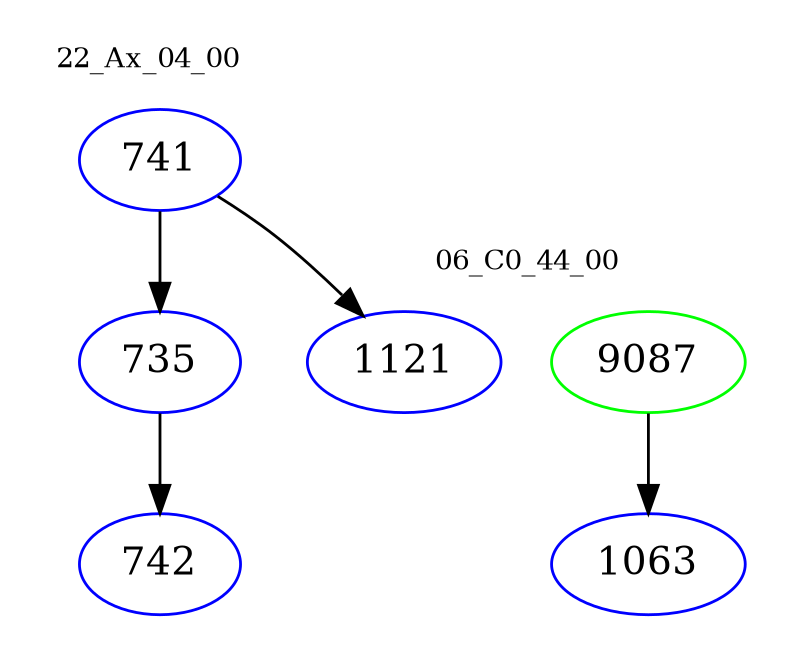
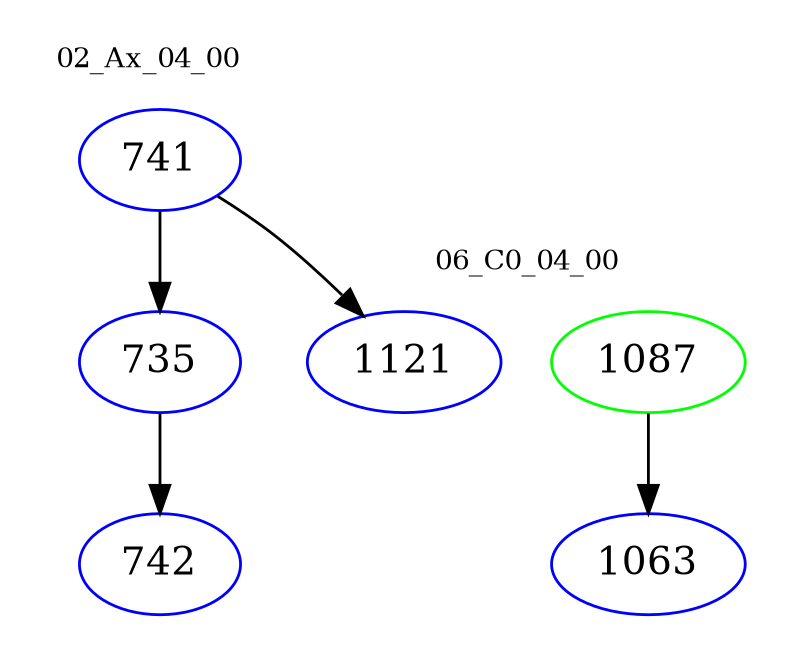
(149, 60) -> (149, 60)
(528, 262) -> (528, 262)
(648, 362) -> (648, 362)
